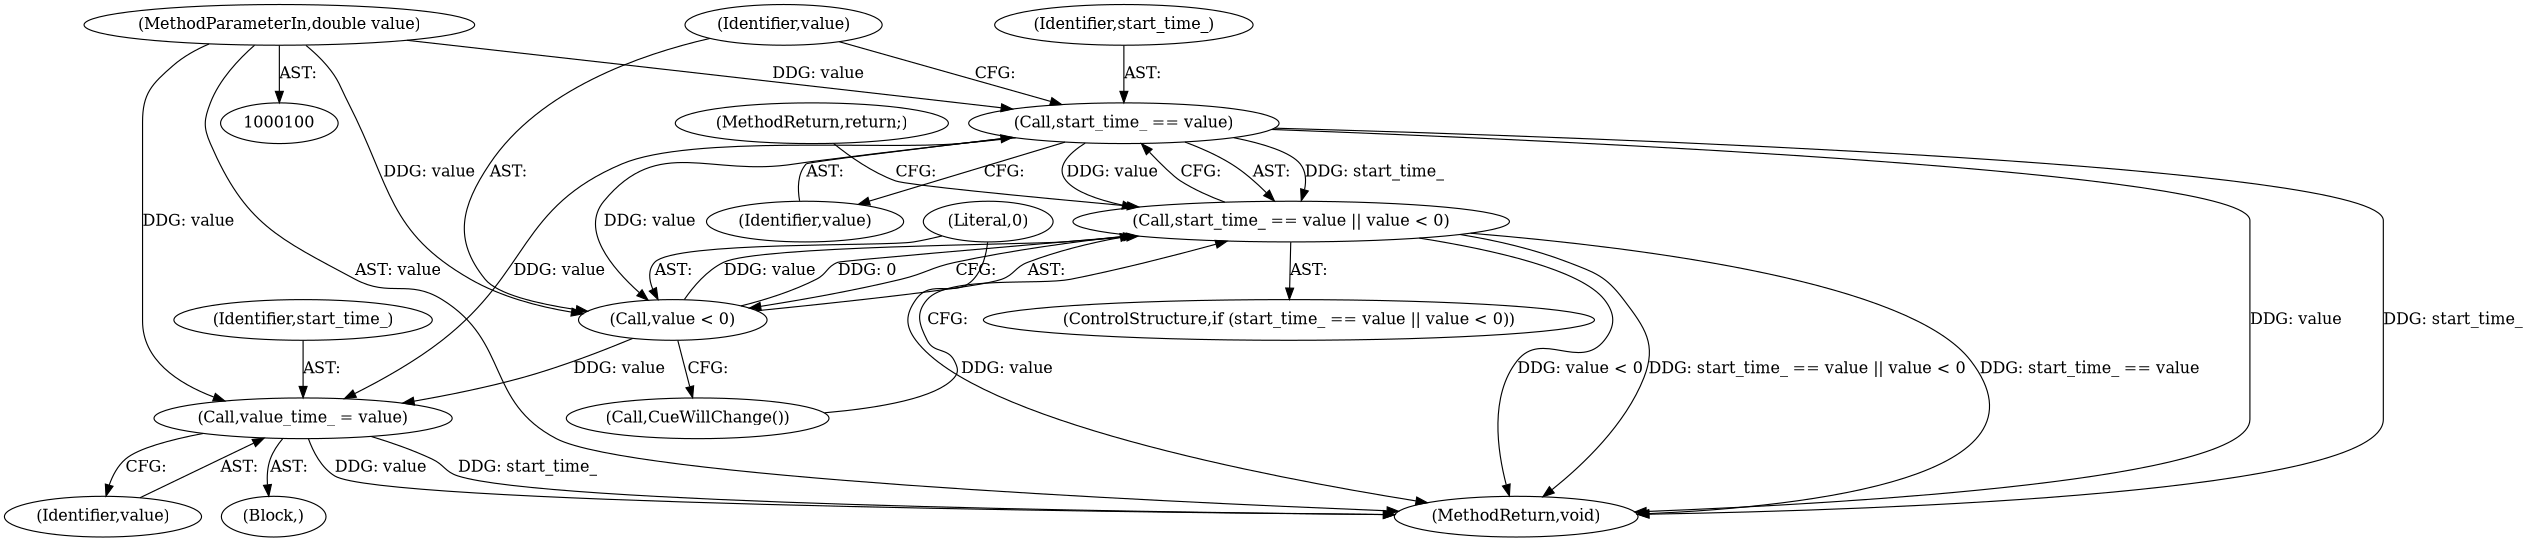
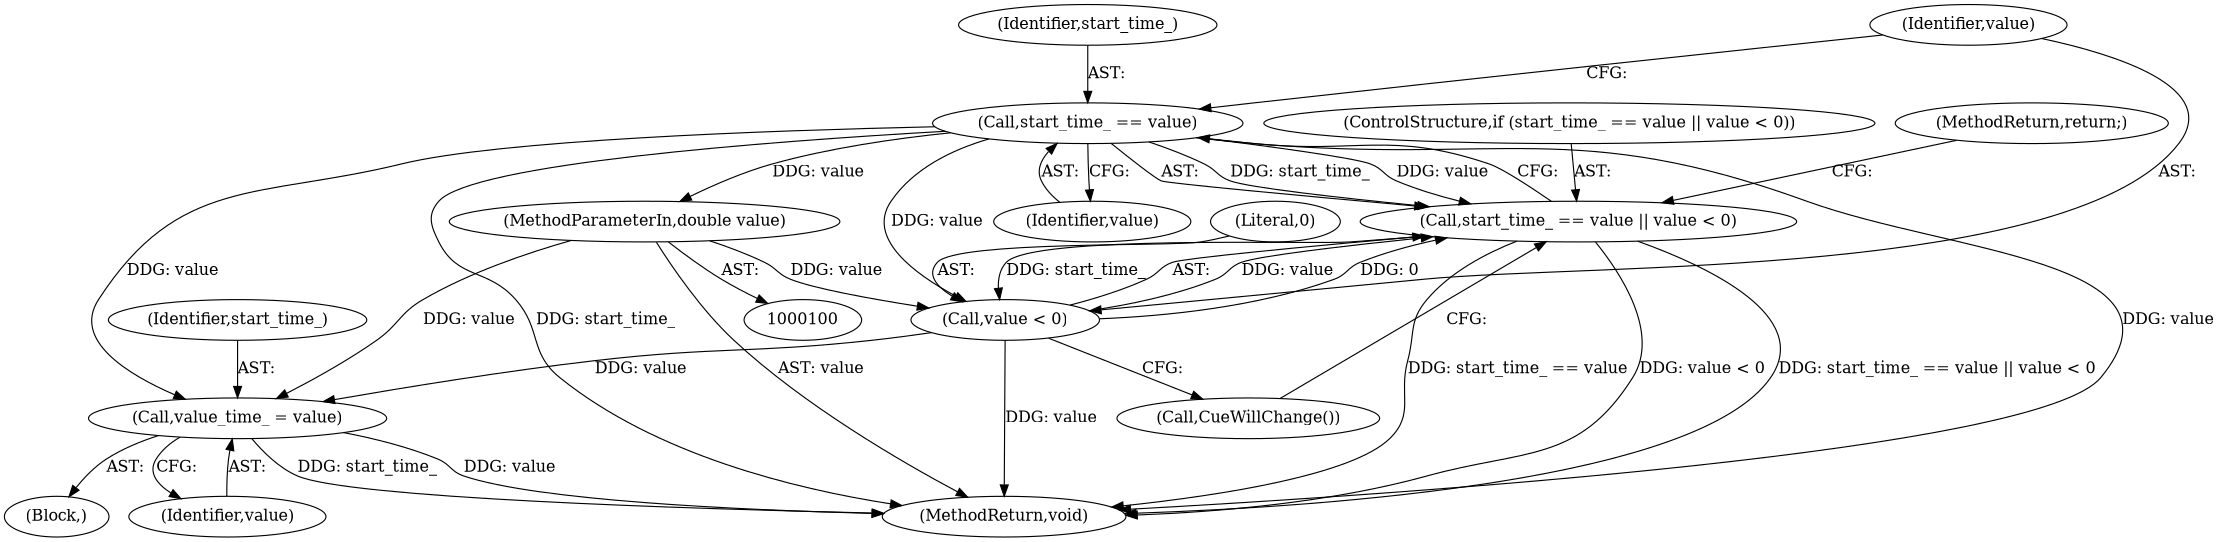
(704, 74) -> (817, 153)
(1290, 265) -> (1573, 167)
(979, 271) -> (1076, 271)
(1084, 427) -> (1005, 413)
